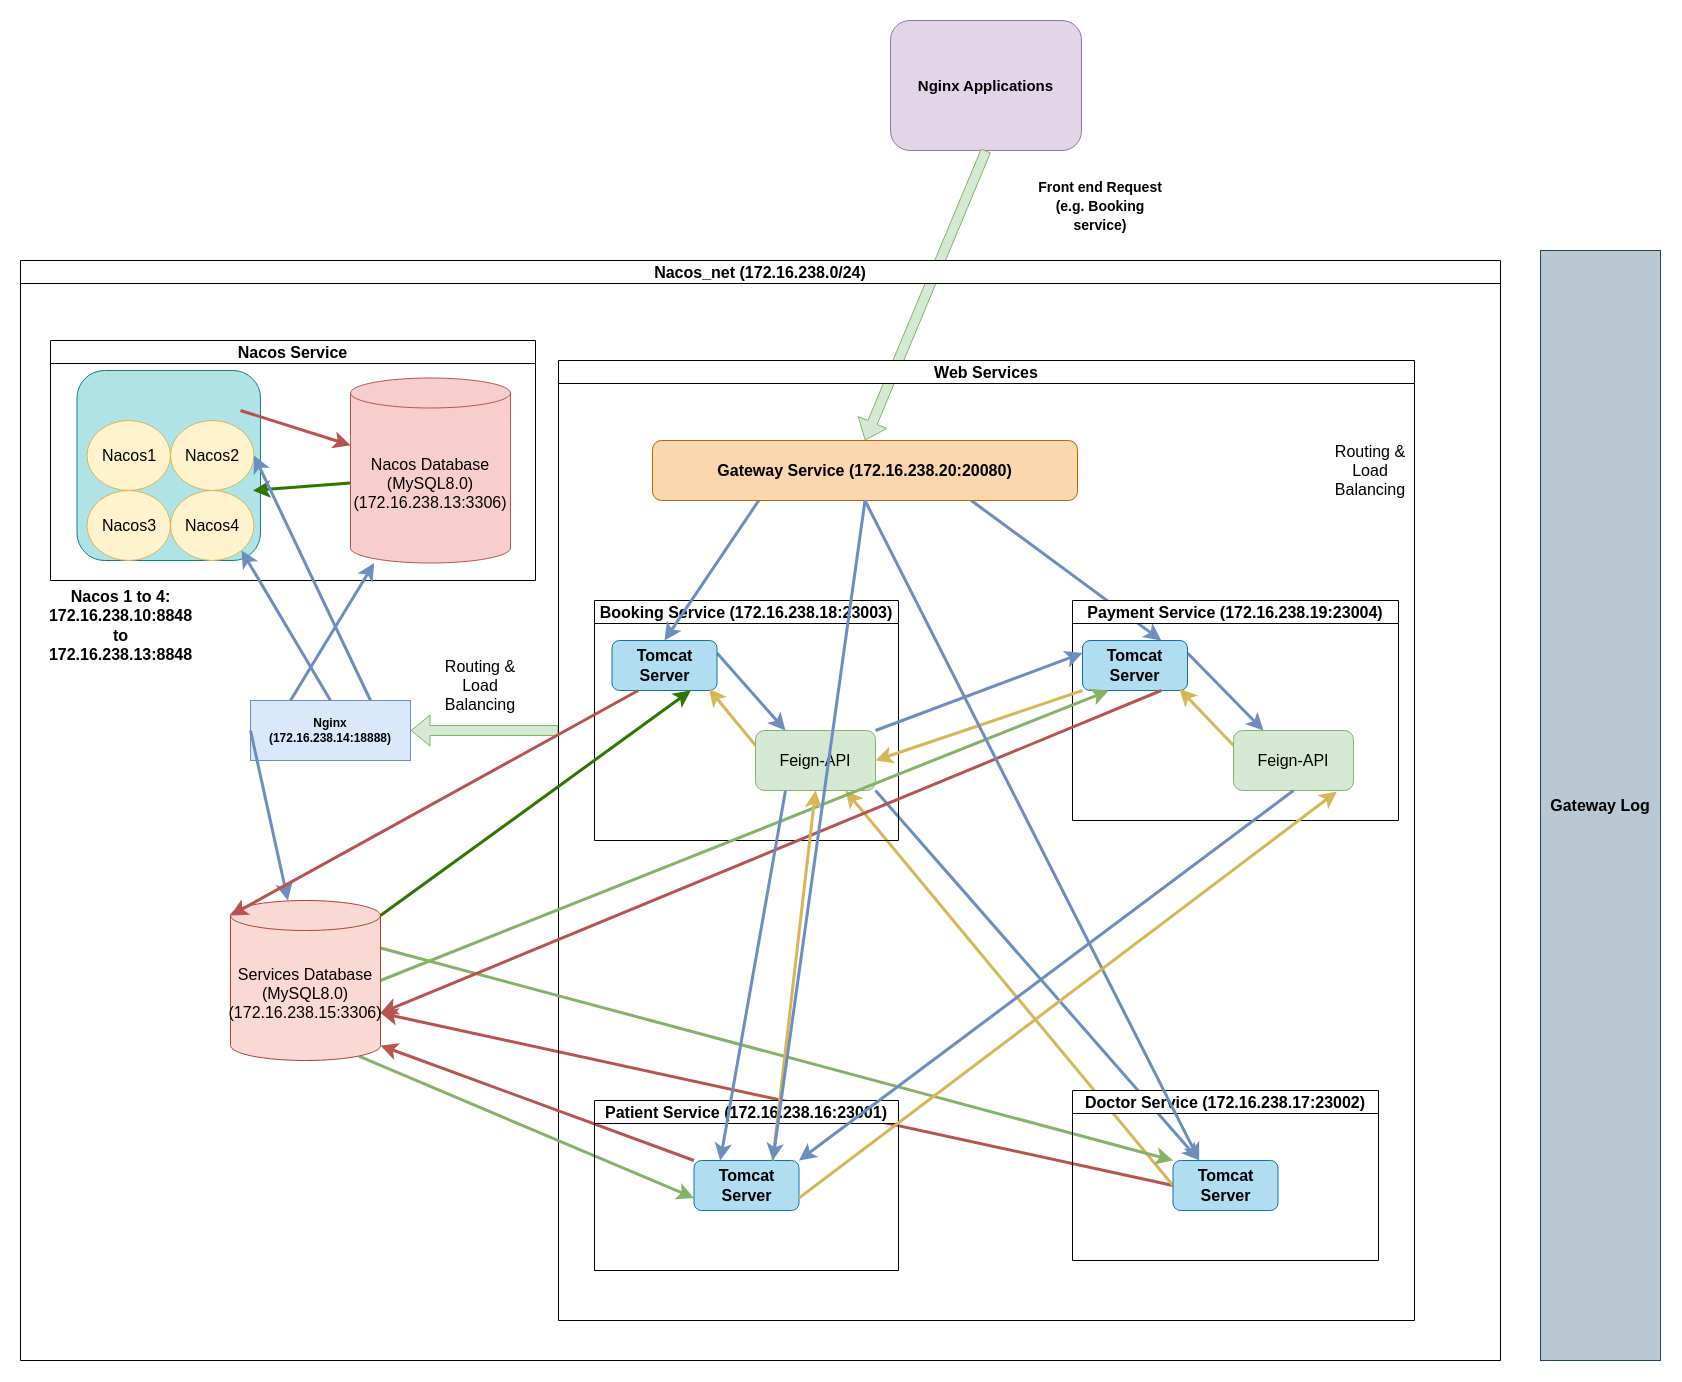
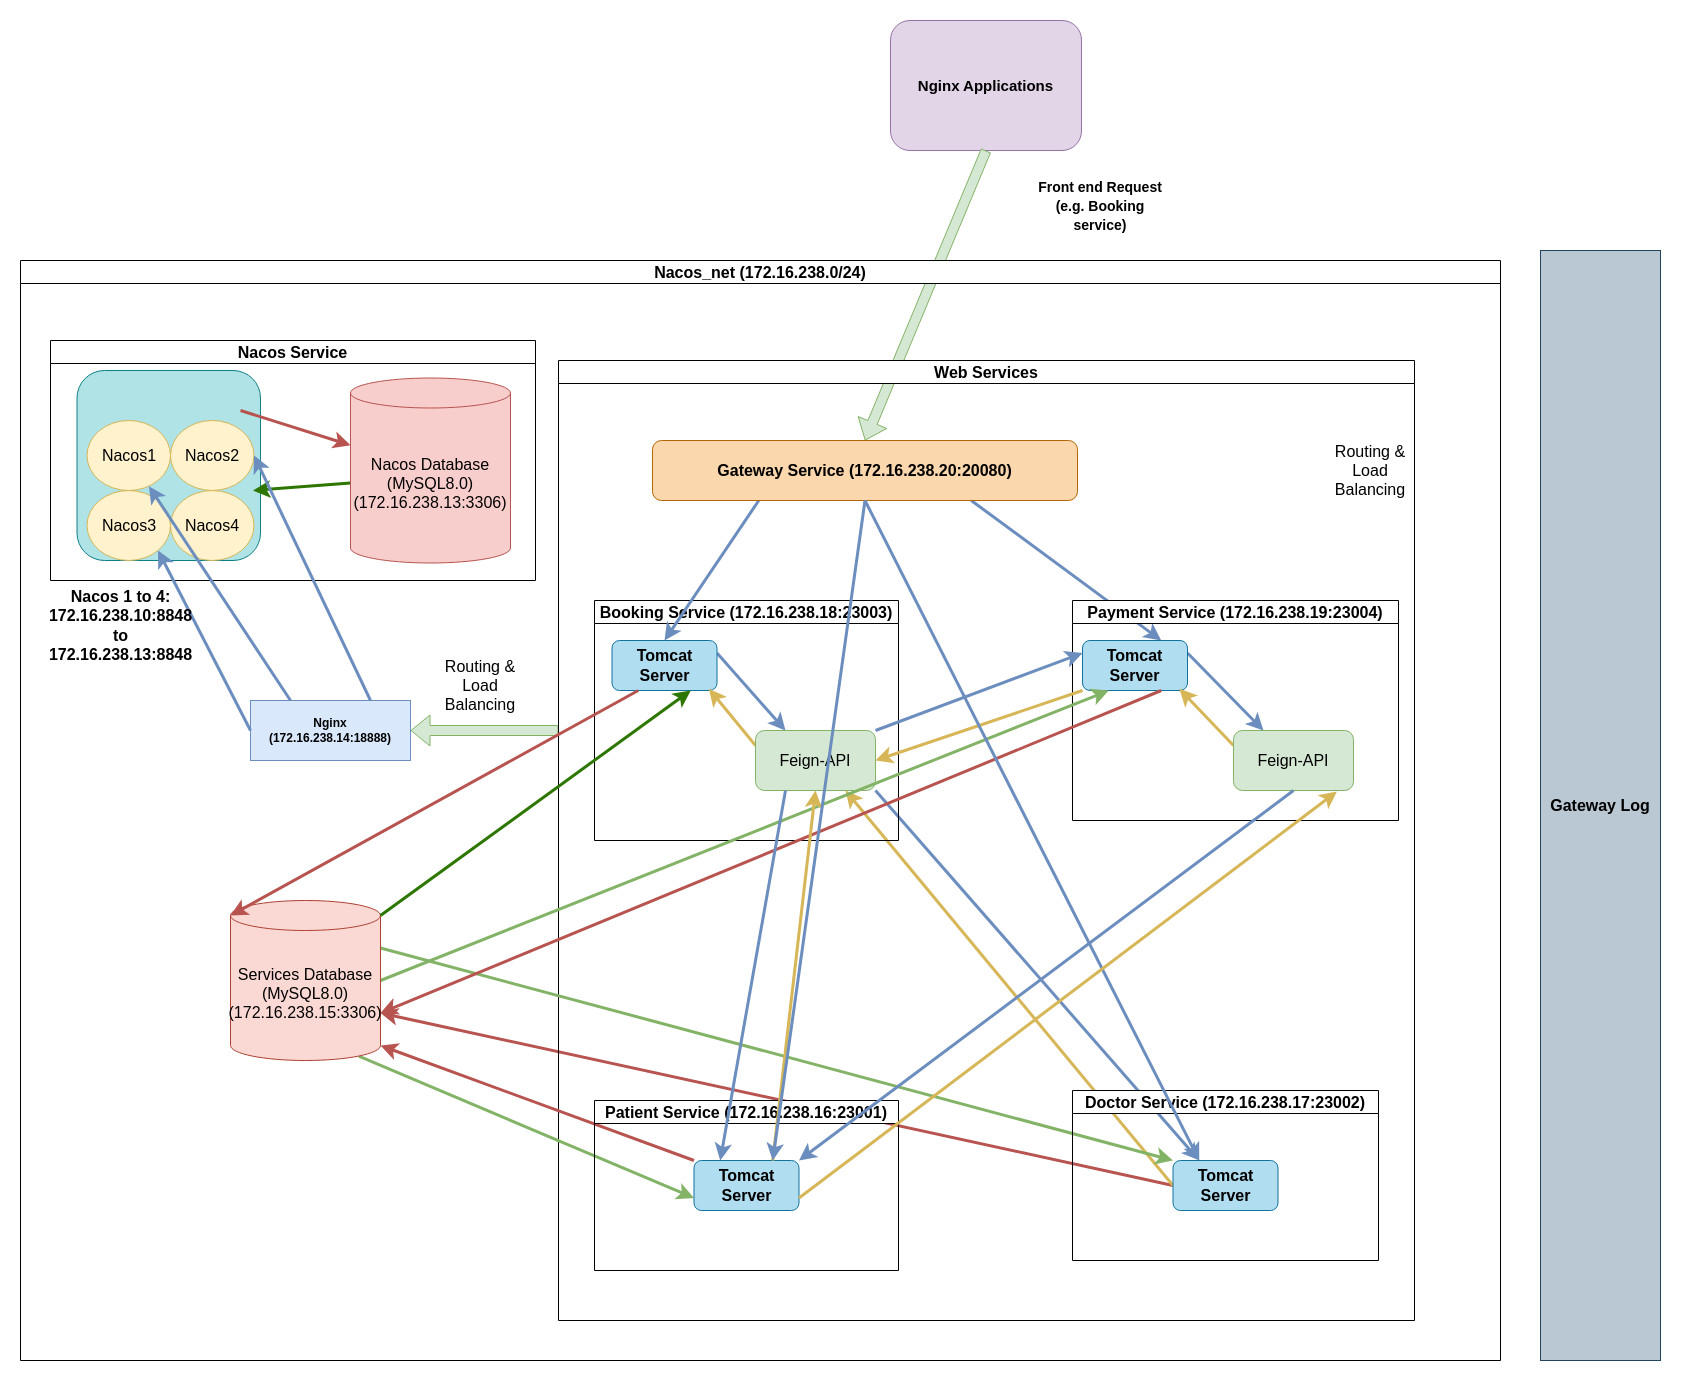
(289, 630) -> none
(330, 636) -> (223, 598)
(268, 810) -> (206, 645)
